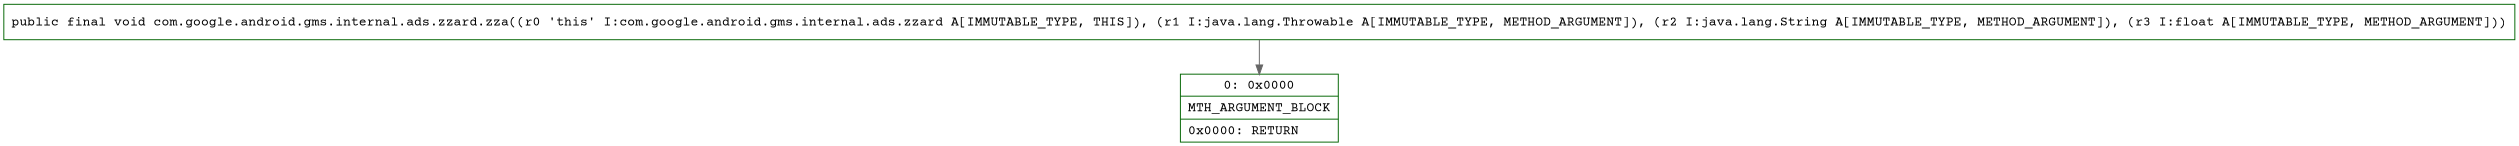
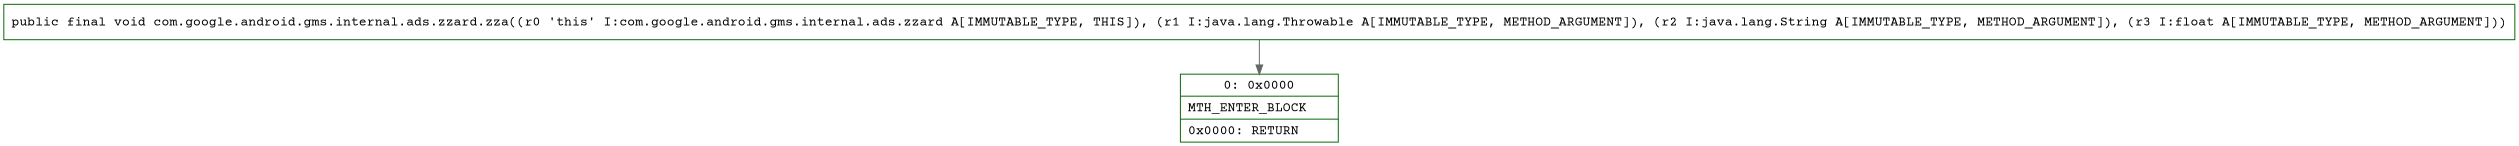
(1259, 107) -> (1247, 107)
